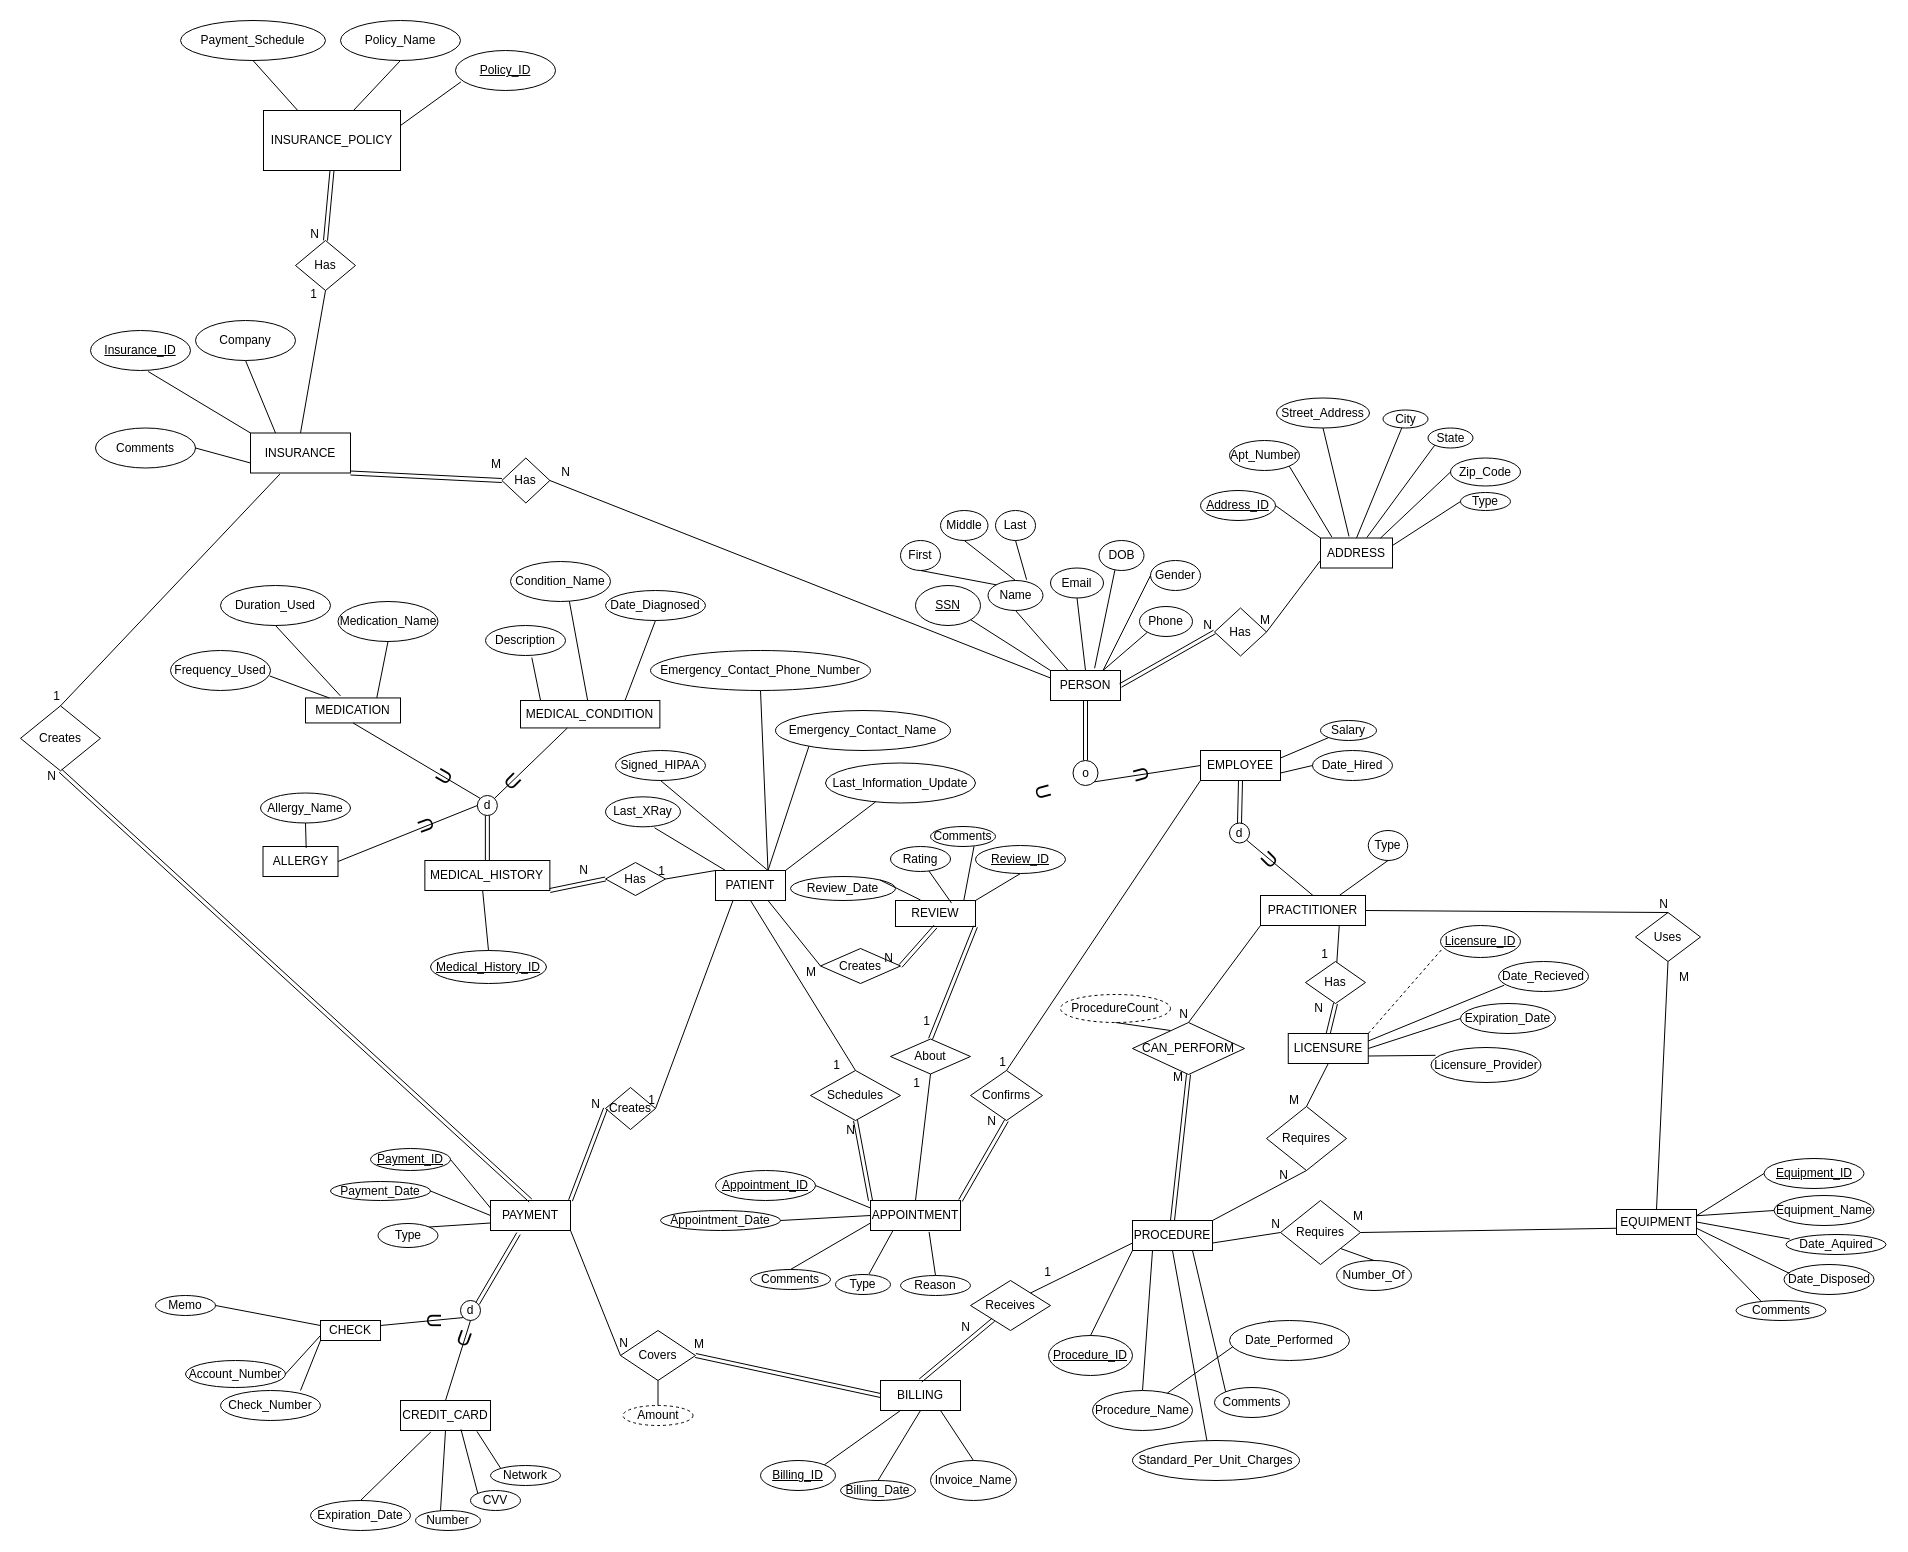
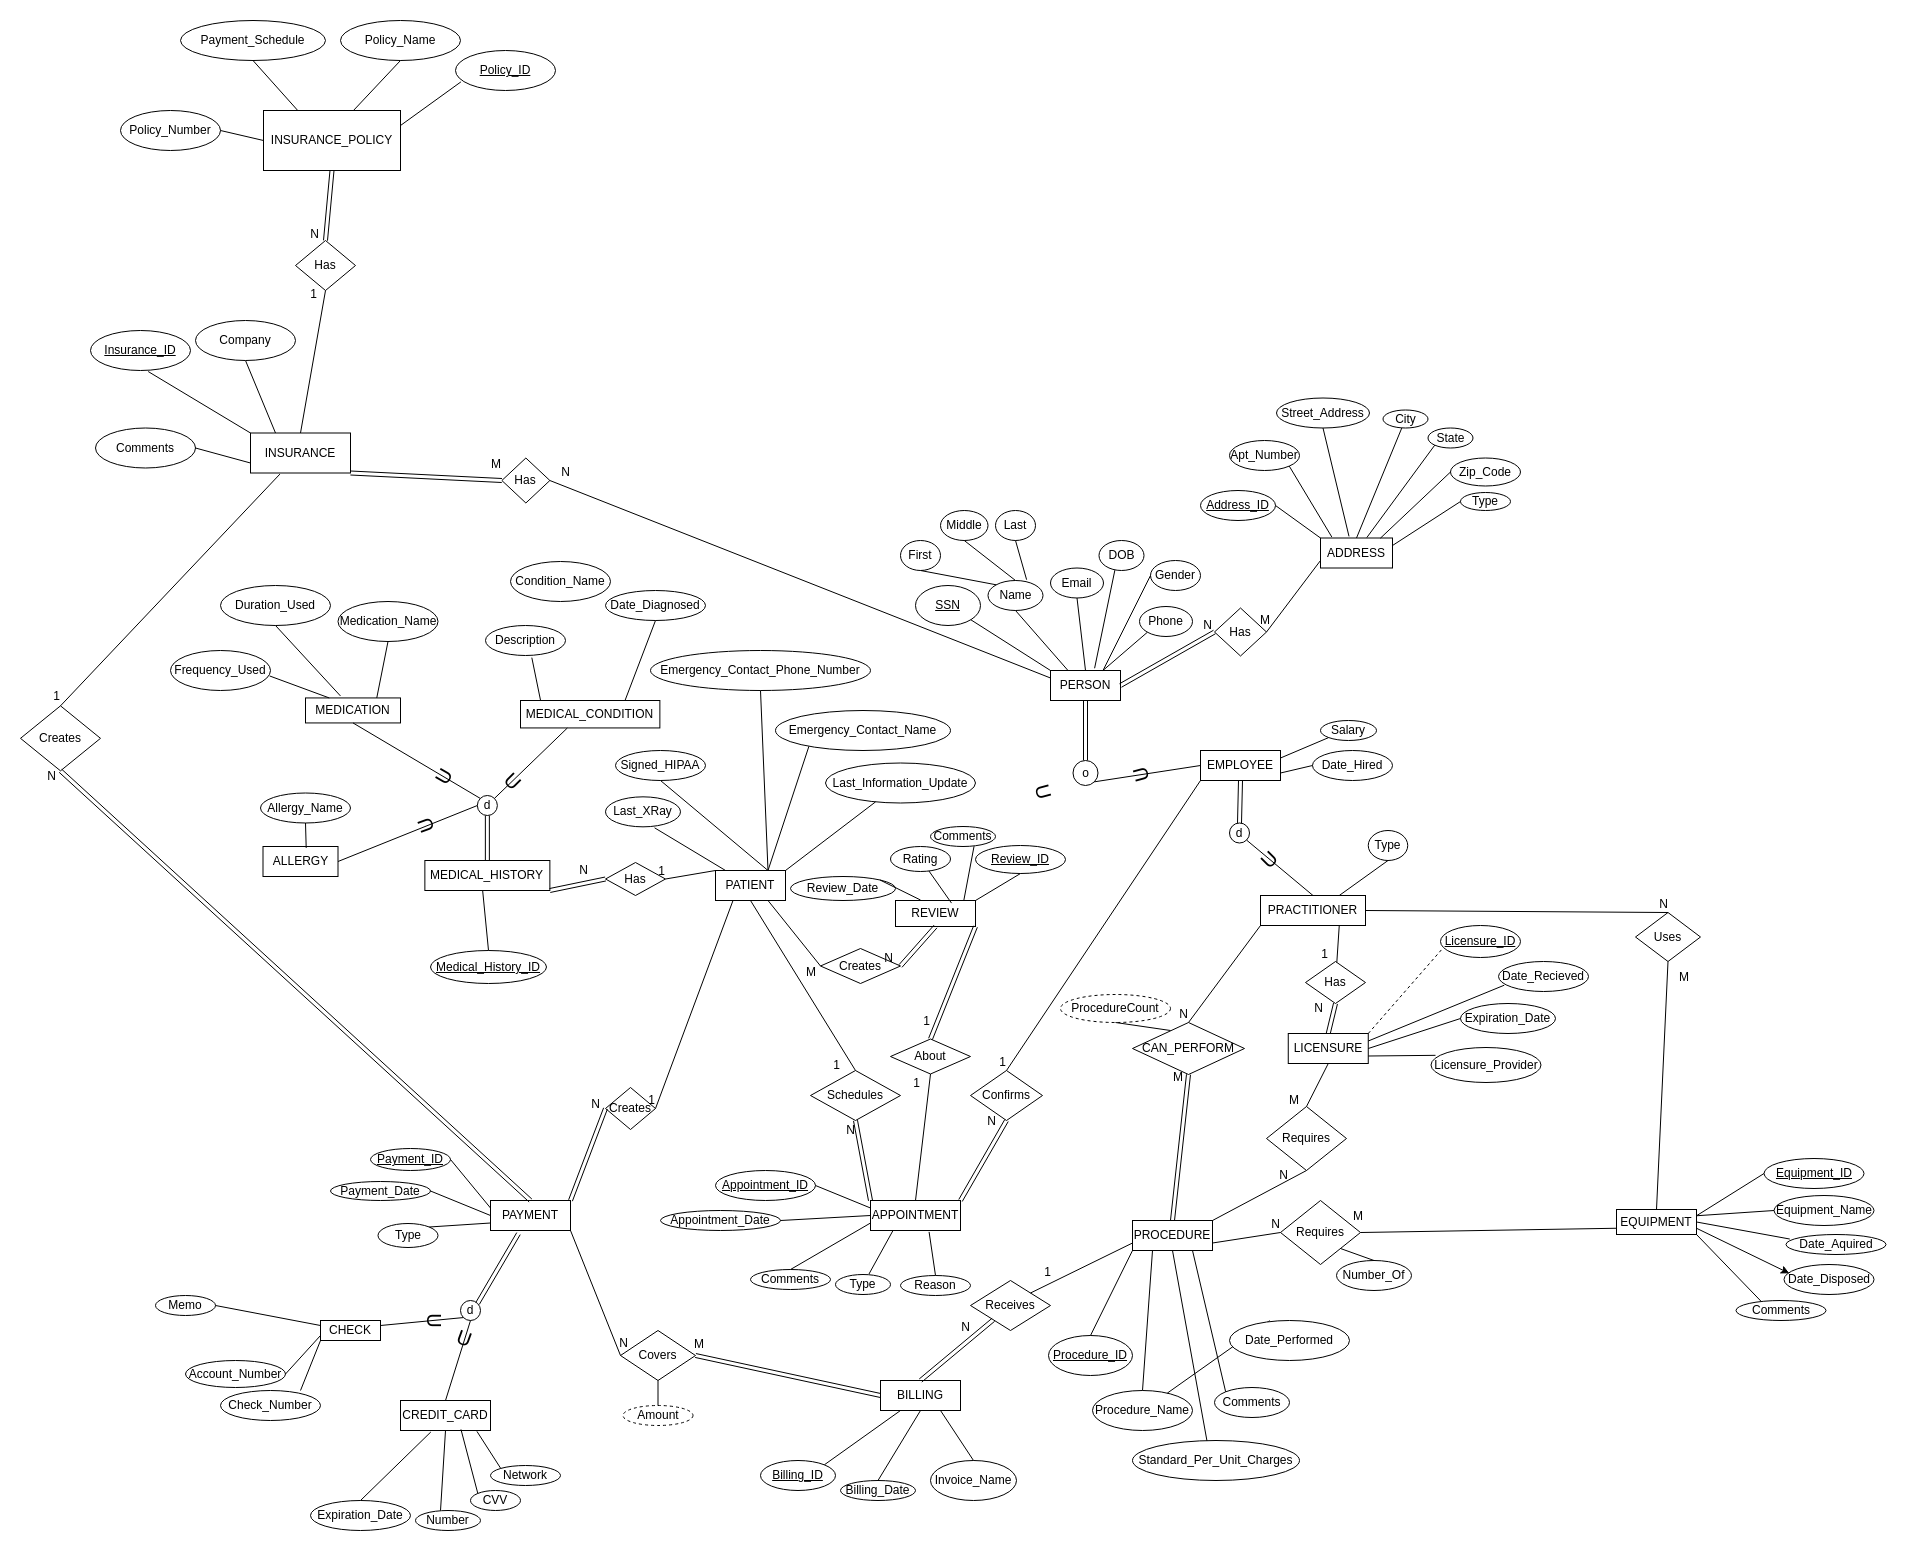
none -> (171, 131)
none -> (242, 136)
(579, 651) -> none
(1785, 1271) -> (1782, 1270)
